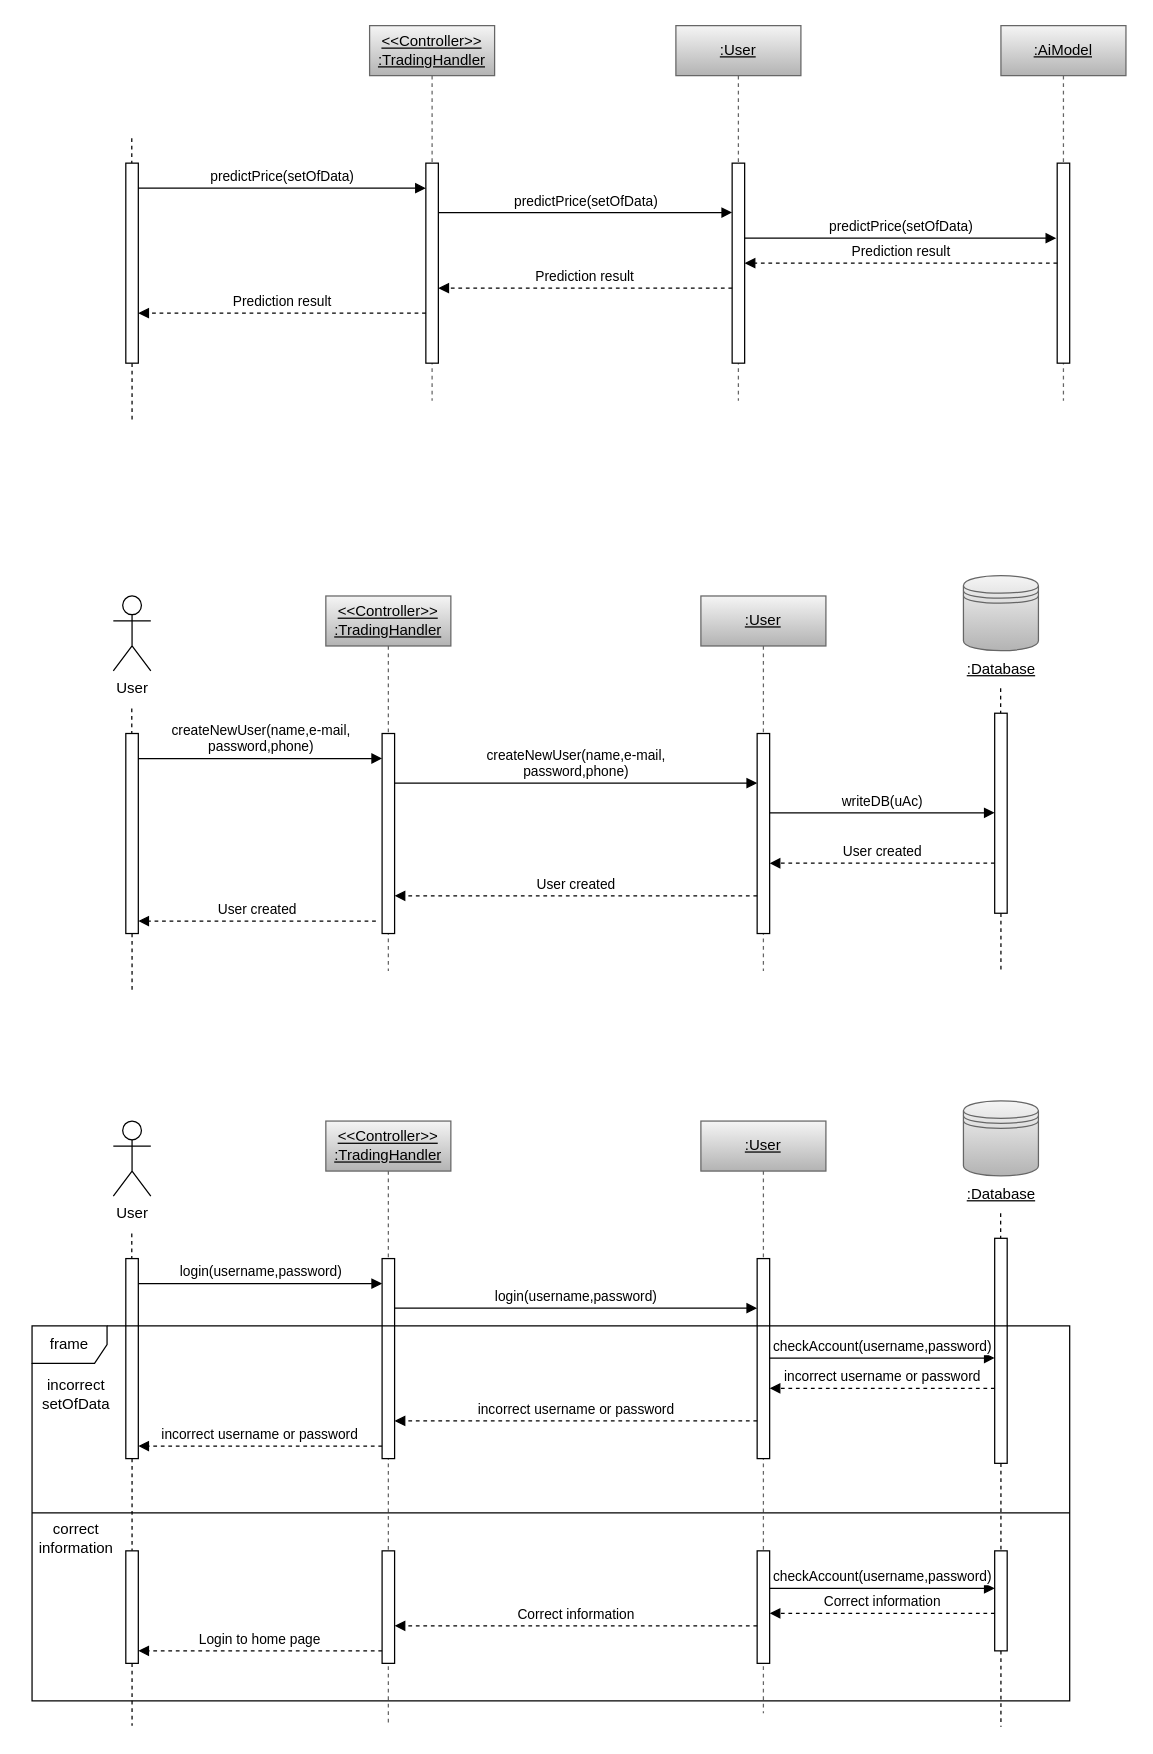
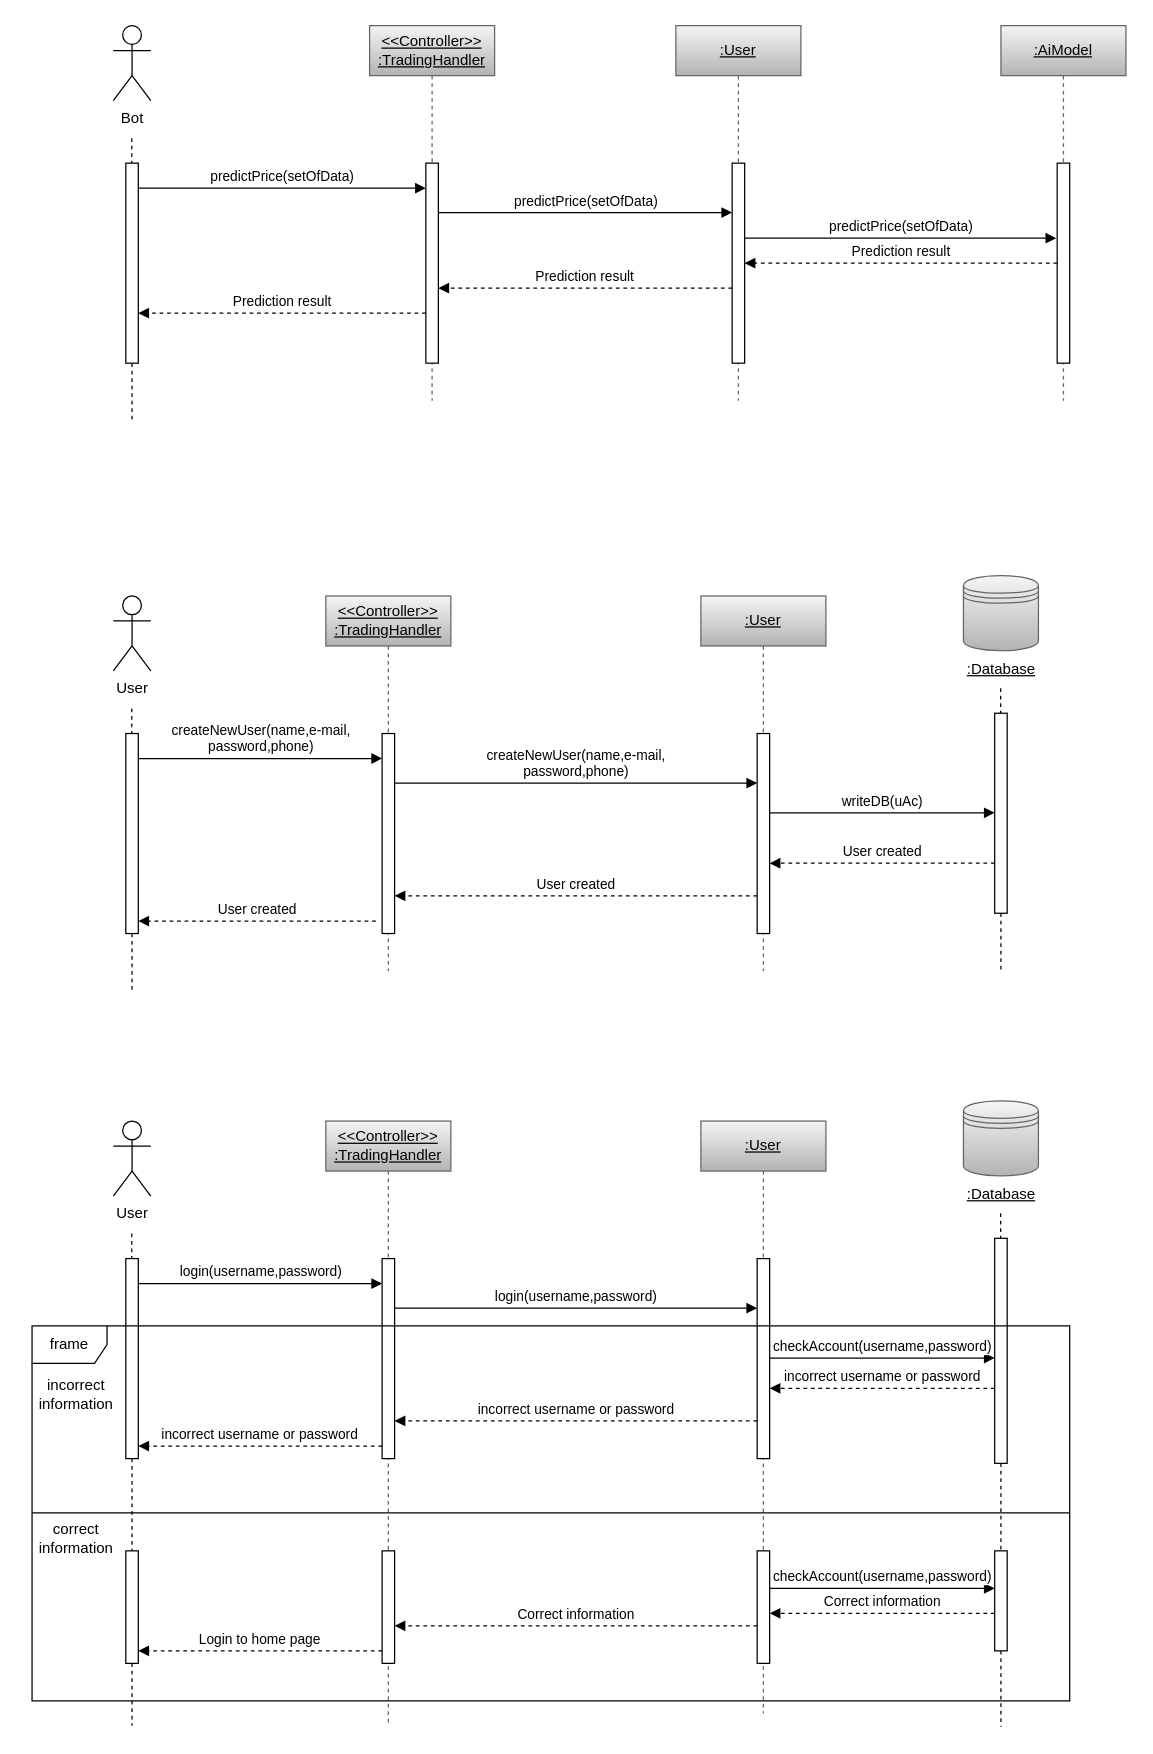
none -> (132, 63)
(76, 1394) -> (76, 1394)
